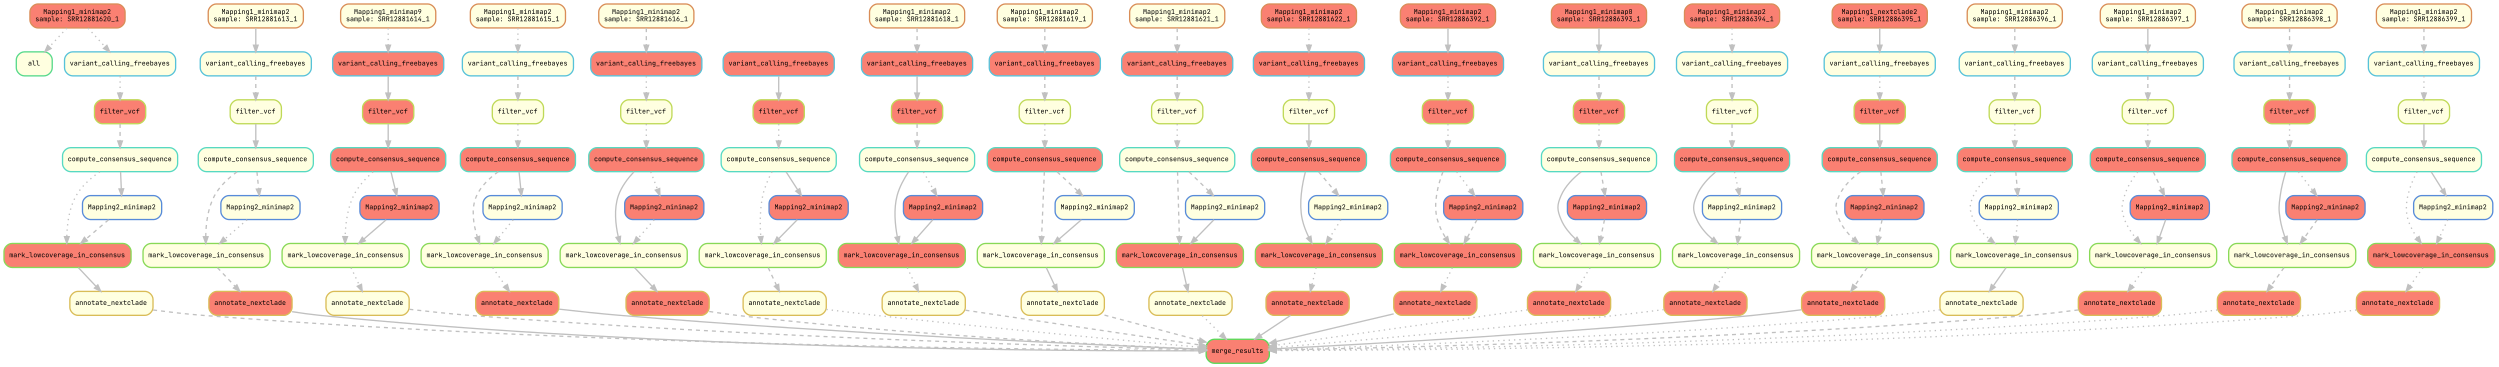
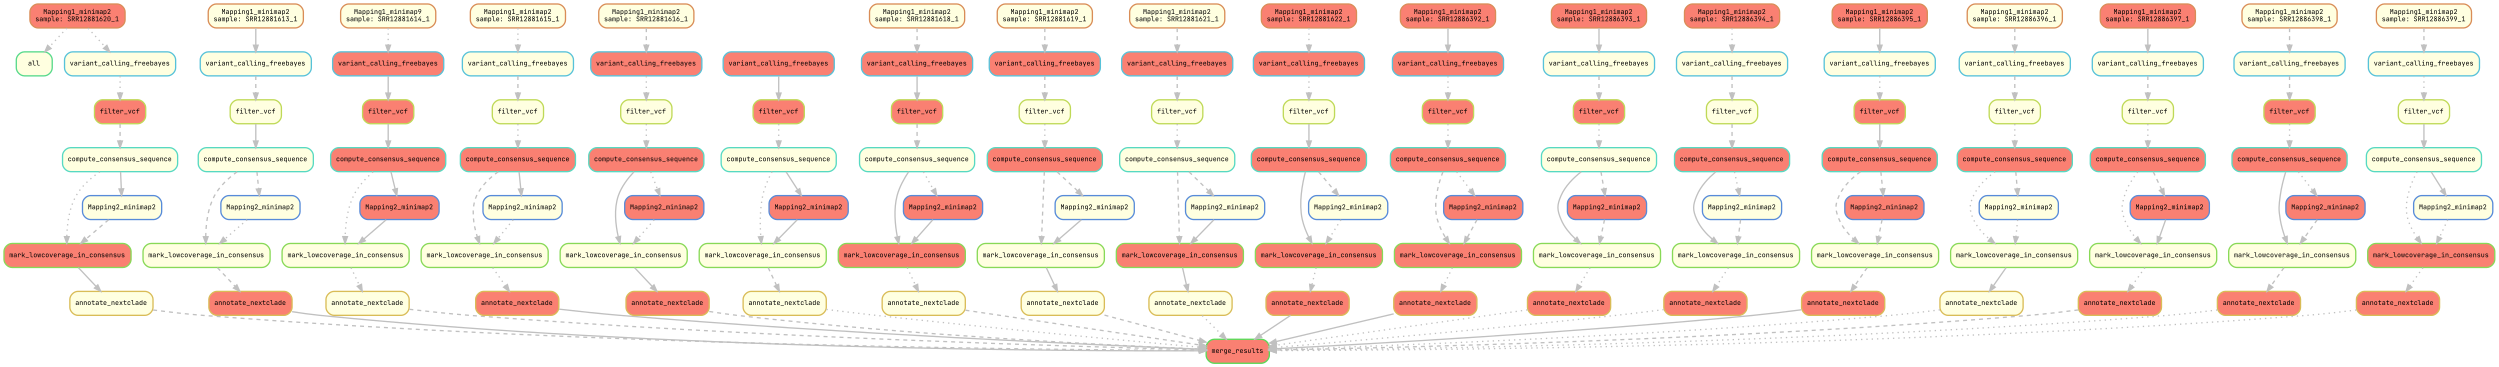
(1599, 16) -> (1599, 16)
(1880, 16) -> (1880, 16)
(2148, 16) -> (2148, 16)
